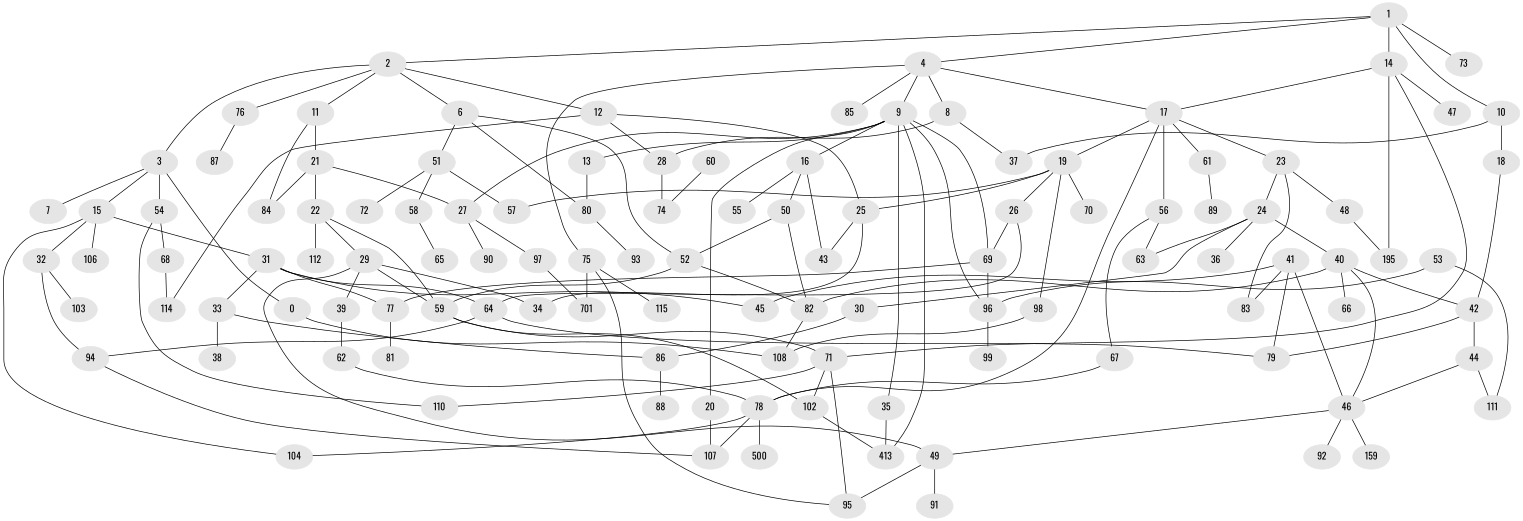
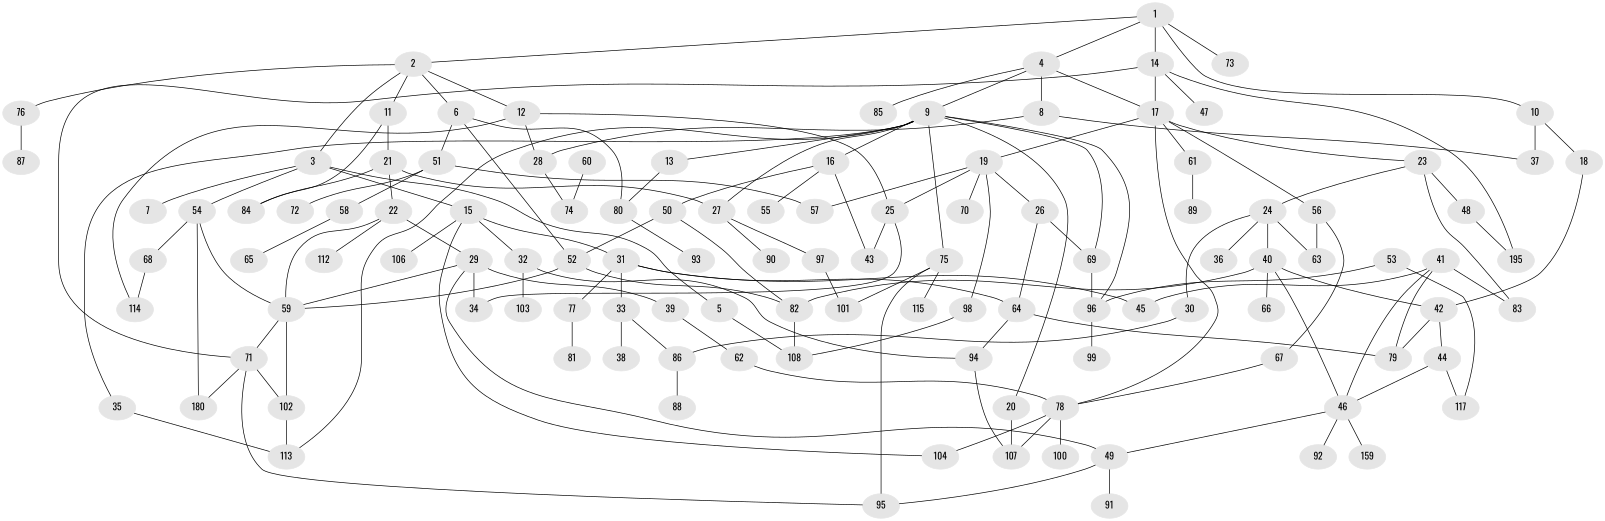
(657, 83) -> (937, 193)
none -> (224, 273)
(686, 277) -> none
(292, 310) -> (719, 310)
(587, 310) -> (844, 310)
(440, 408) -> (198, 408)
(1493, 408) -> (1461, 408)
(759, 457) -> (1060, 457)
(886, 457) -> (286, 457)
